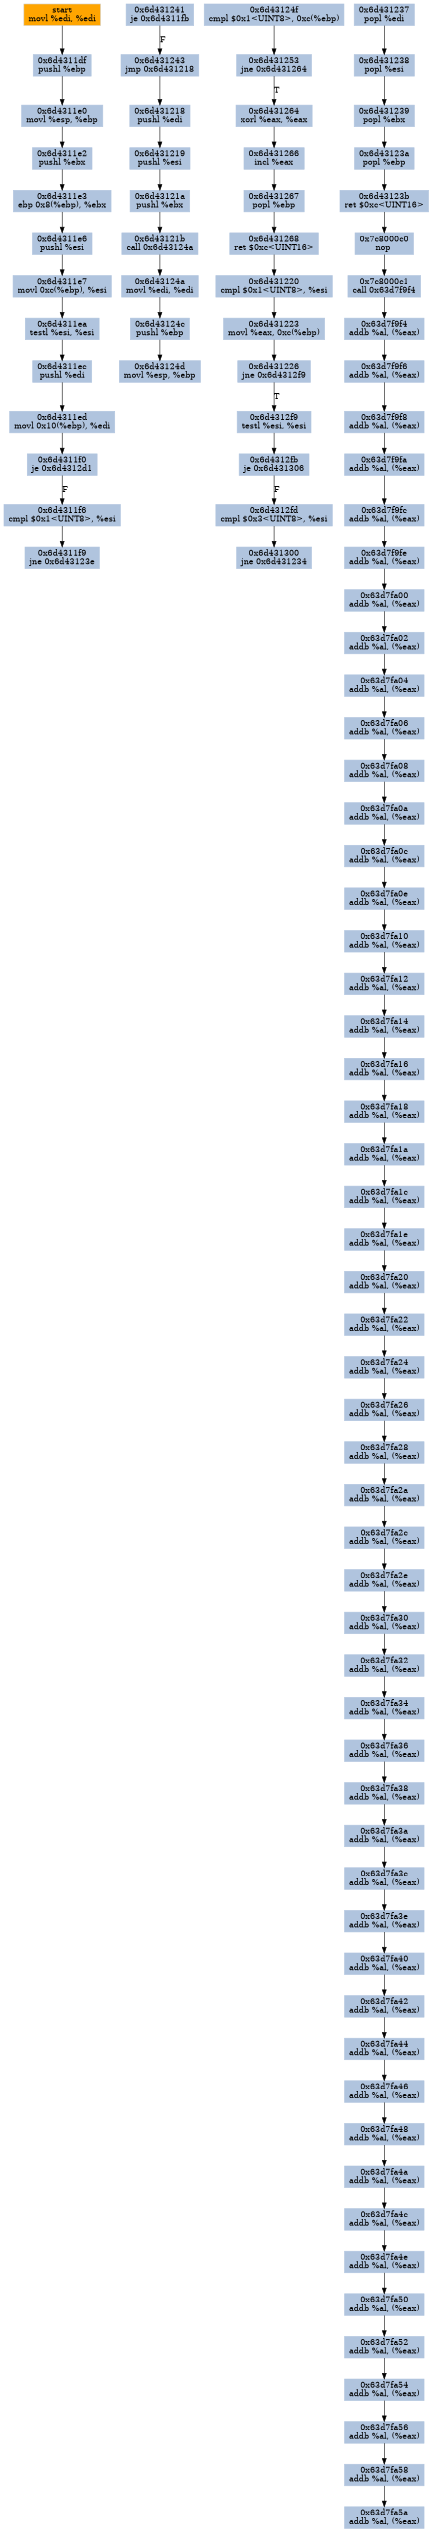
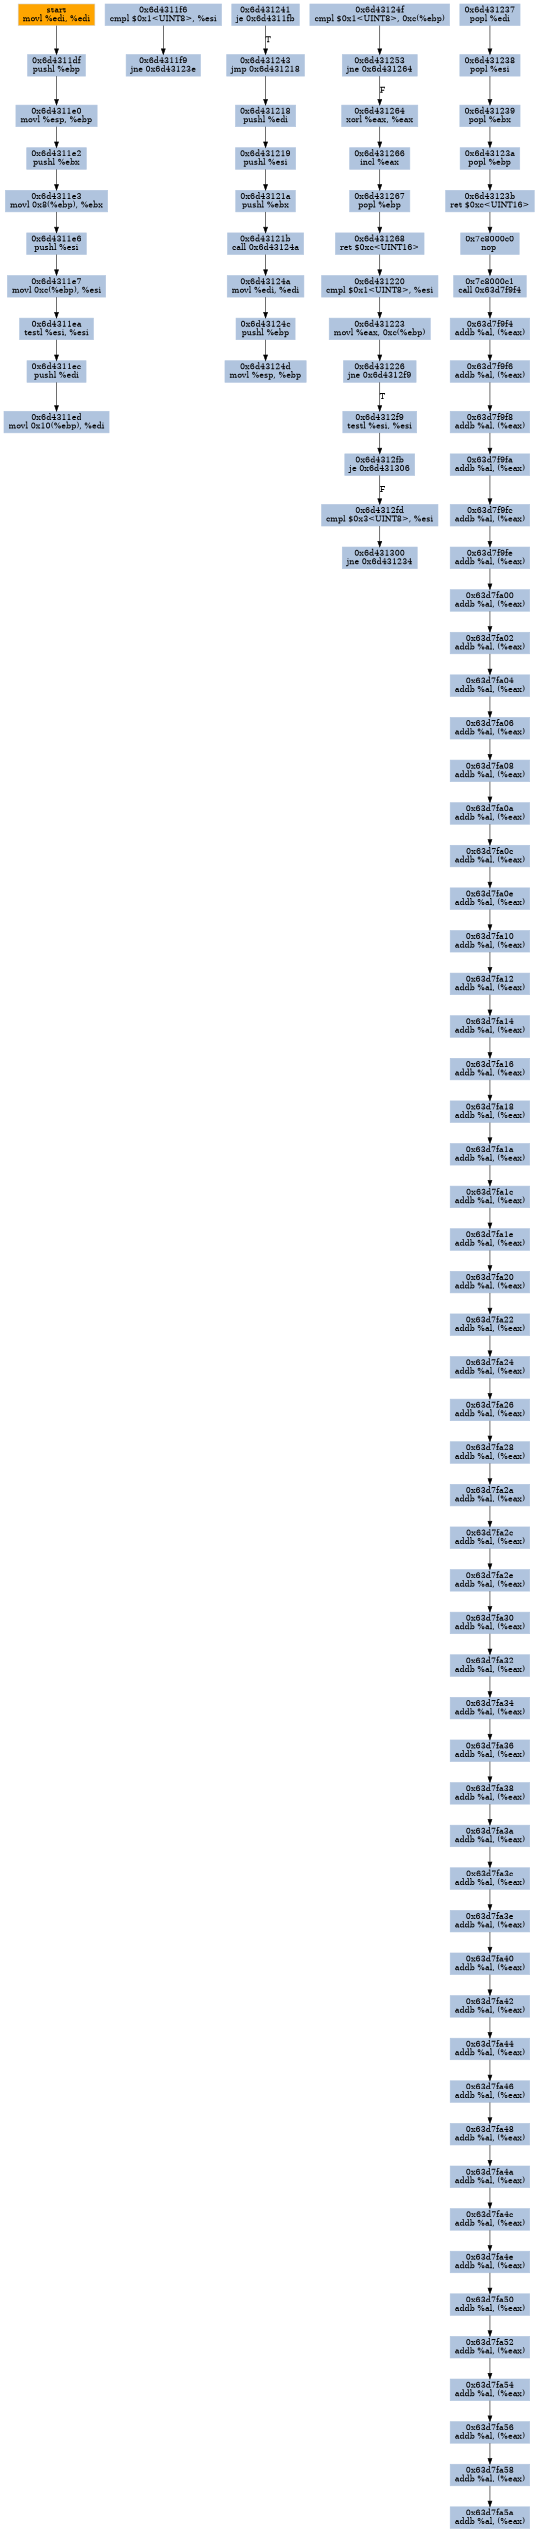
(163, 40) -> (268, 40)
(277, 91) -> (383, 91)
(62, 201) -> (57, 201)
(62, 465) -> none
